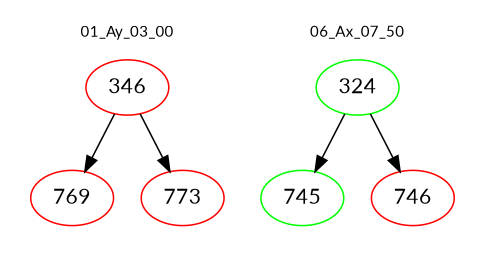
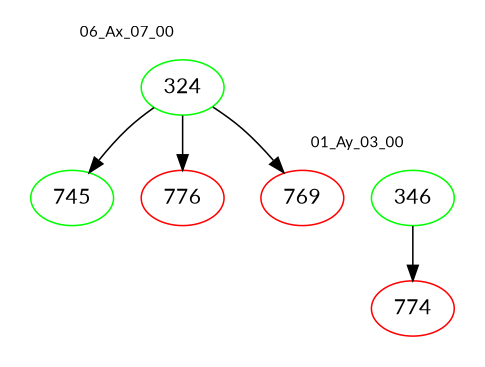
(358, 33) -> (127, 33)
(127, 87) -> (413, 198)
(103, 136) -> (258, 144)
(183, 198) -> (413, 308)
(413, 198) -> (183, 198)
